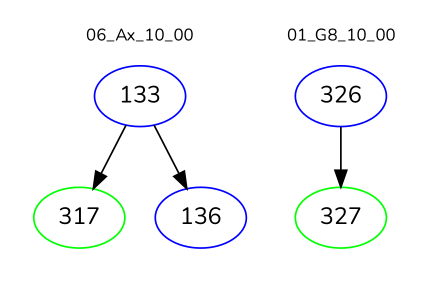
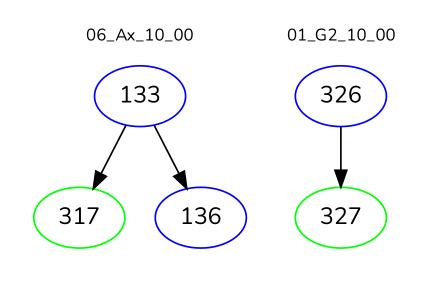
(342, 36) -> (342, 36)
